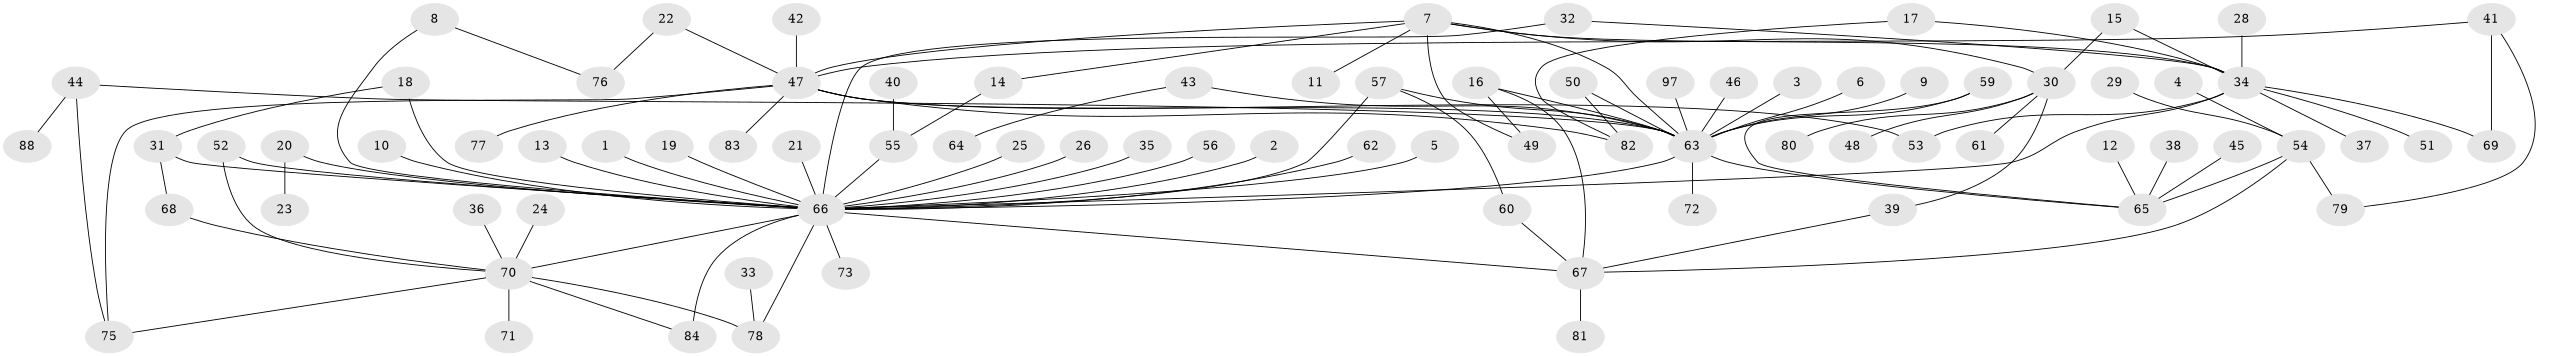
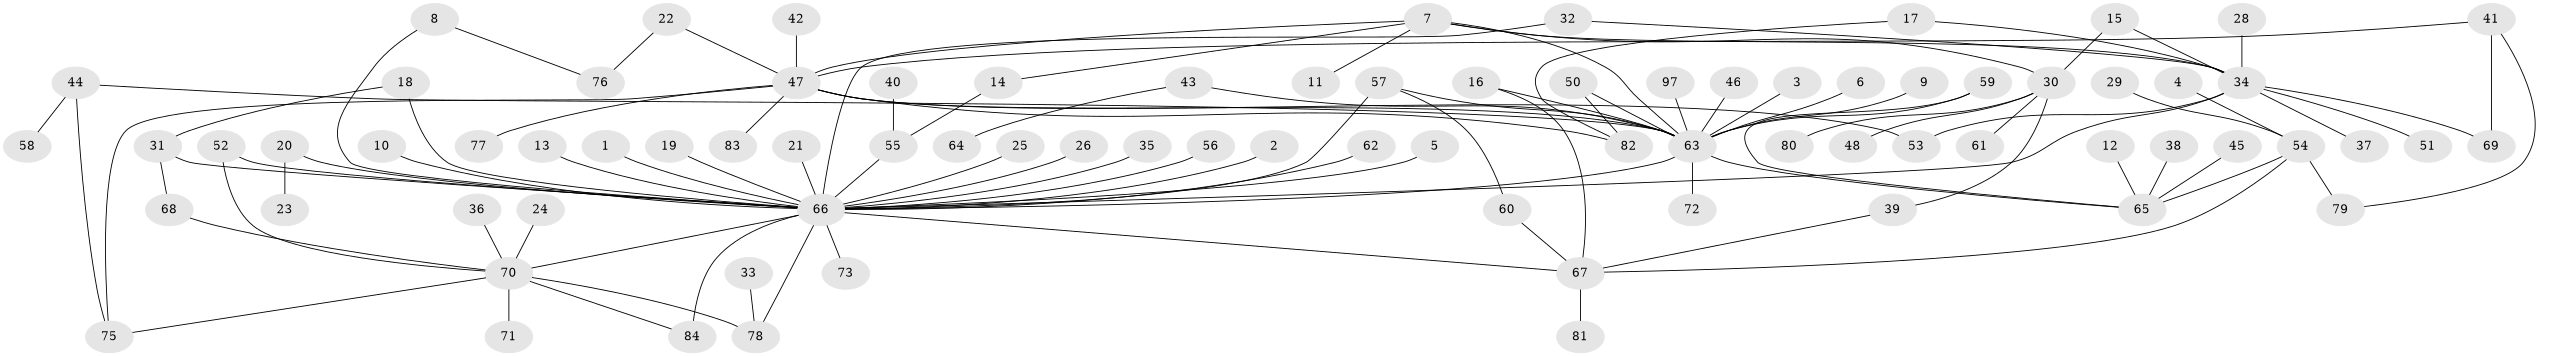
(27, 146) -> (27, 146)
(1532, 146) -> none
